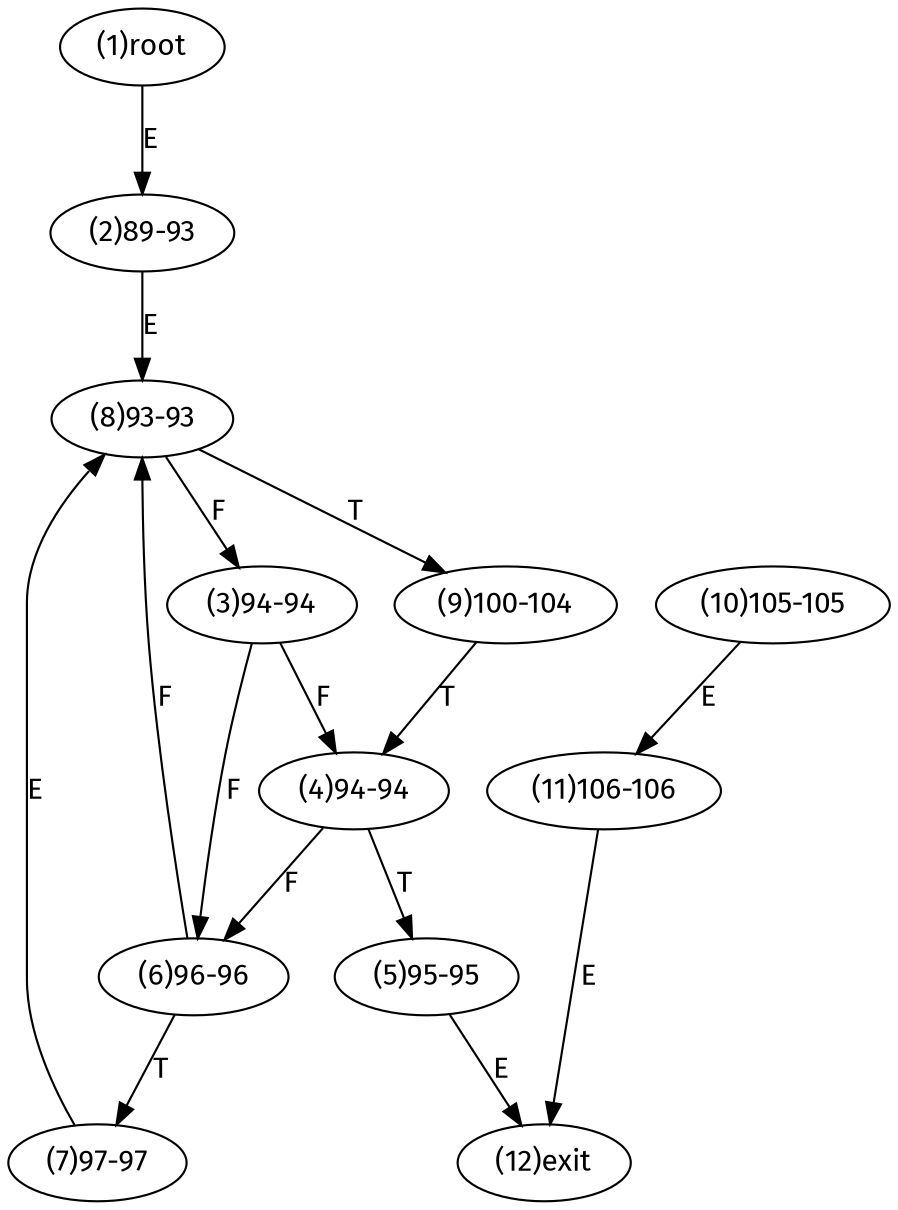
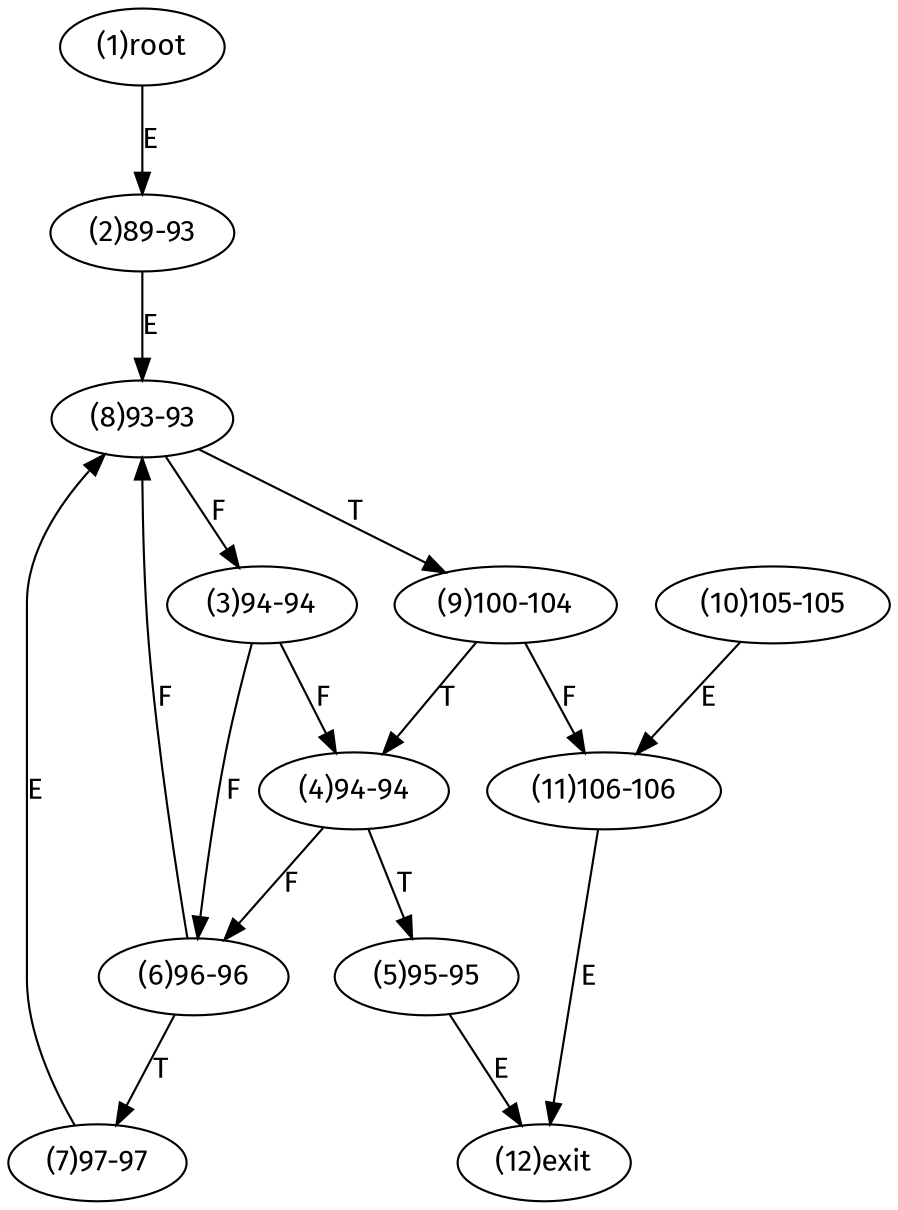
none -> (550, 688)
